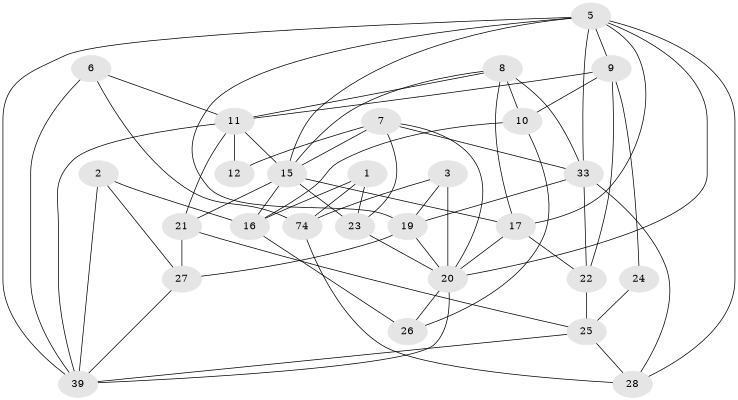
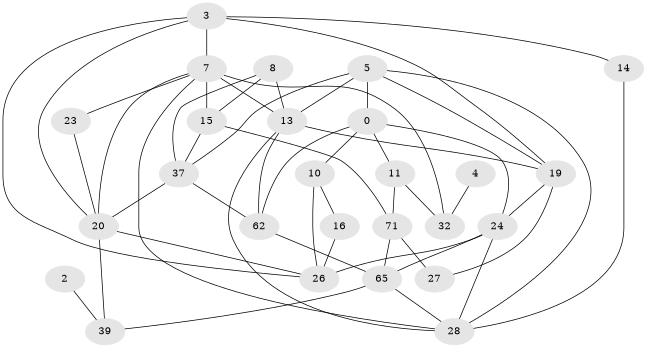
none -> (207, 42)
(131, 43) -> none
(410, 56) -> none
(91, 69) -> none
(611, 69) -> (367, 121)
(369, 95) -> none
(512, 95) -> none
(261, 147) -> none
(235, 174) -> (445, 226)
(367, 174) -> none
none -> (476, 174)
(584, 174) -> (287, 121)
(58, 190) -> none
none -> (8, 199)
(268, 200) -> none
(321, 200) -> none
(173, 202) -> none
(688, 202) -> none
(182, 226) -> (392, 226)
(302, 226) -> (624, 69)
(516, 226) -> (179, 174)
(140, 227) -> none
(428, 253) -> (527, 200)
none -> (406, 255)
none -> (196, 277)
none -> (476, 279)
(587, 279) -> (259, 226)
(130, 332) -> none
(587, 332) -> (382, 279)
